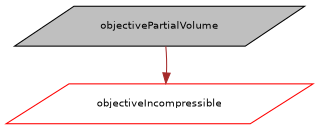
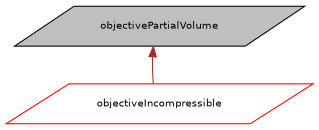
(167, 60) -> (153, 70)
